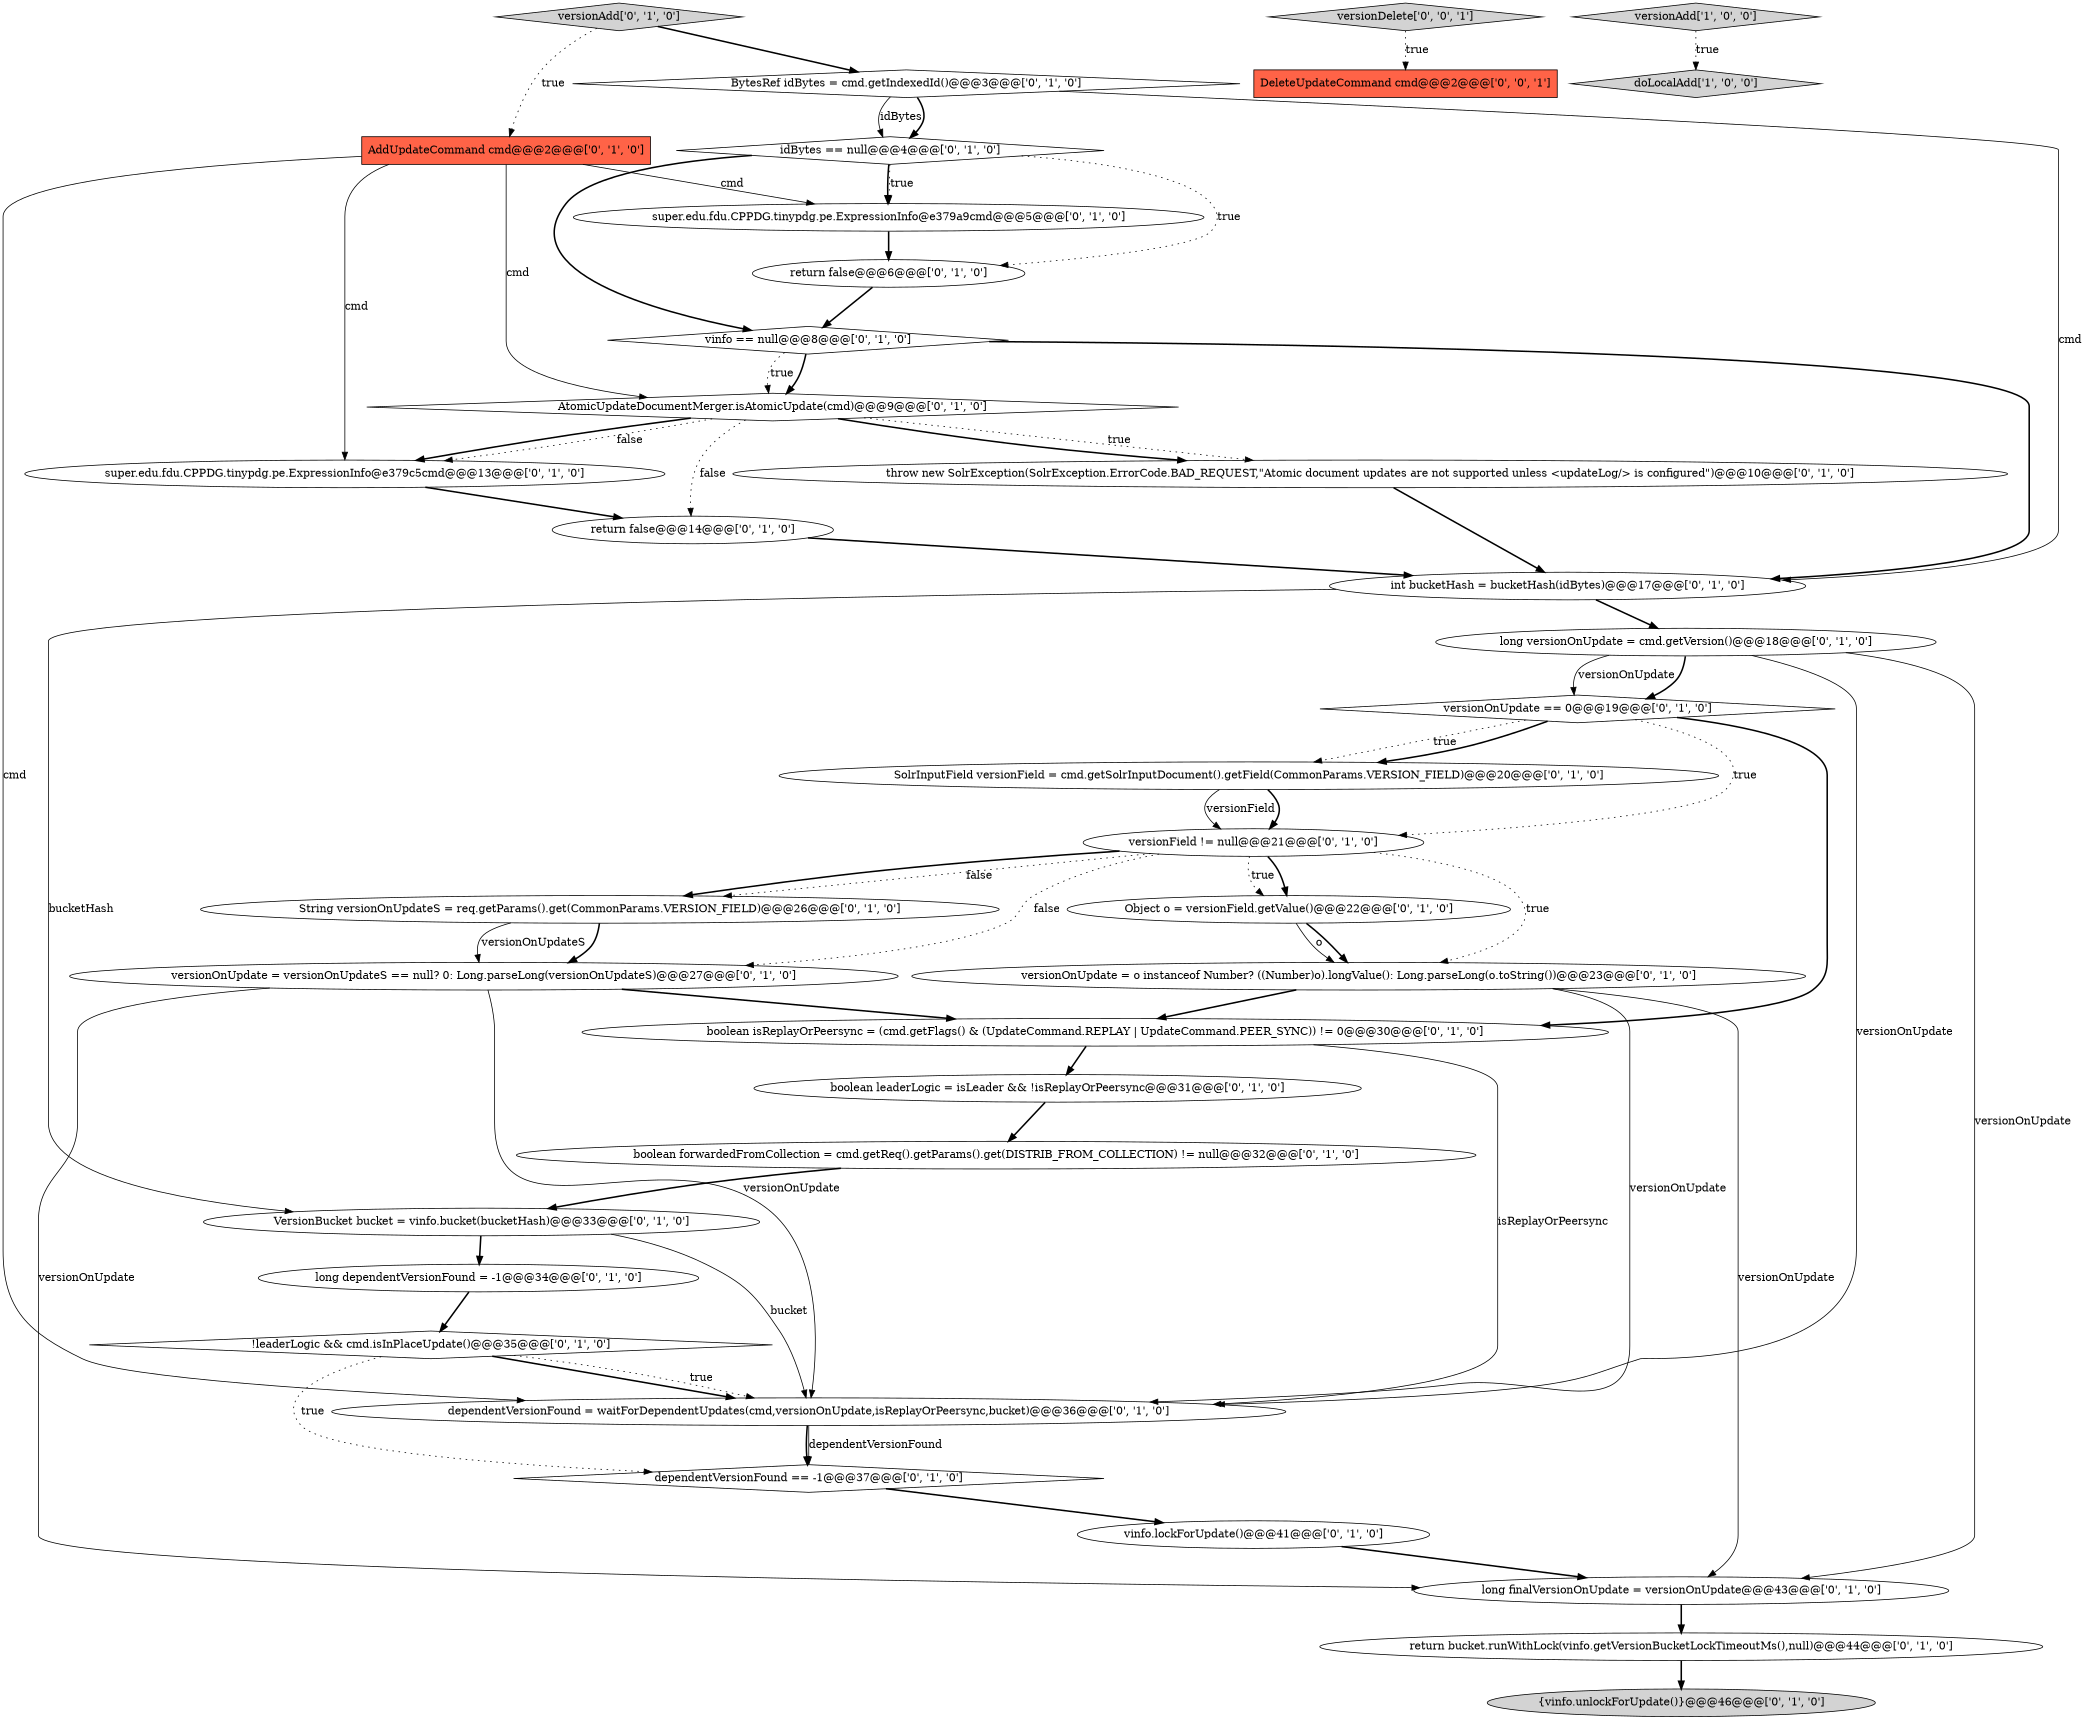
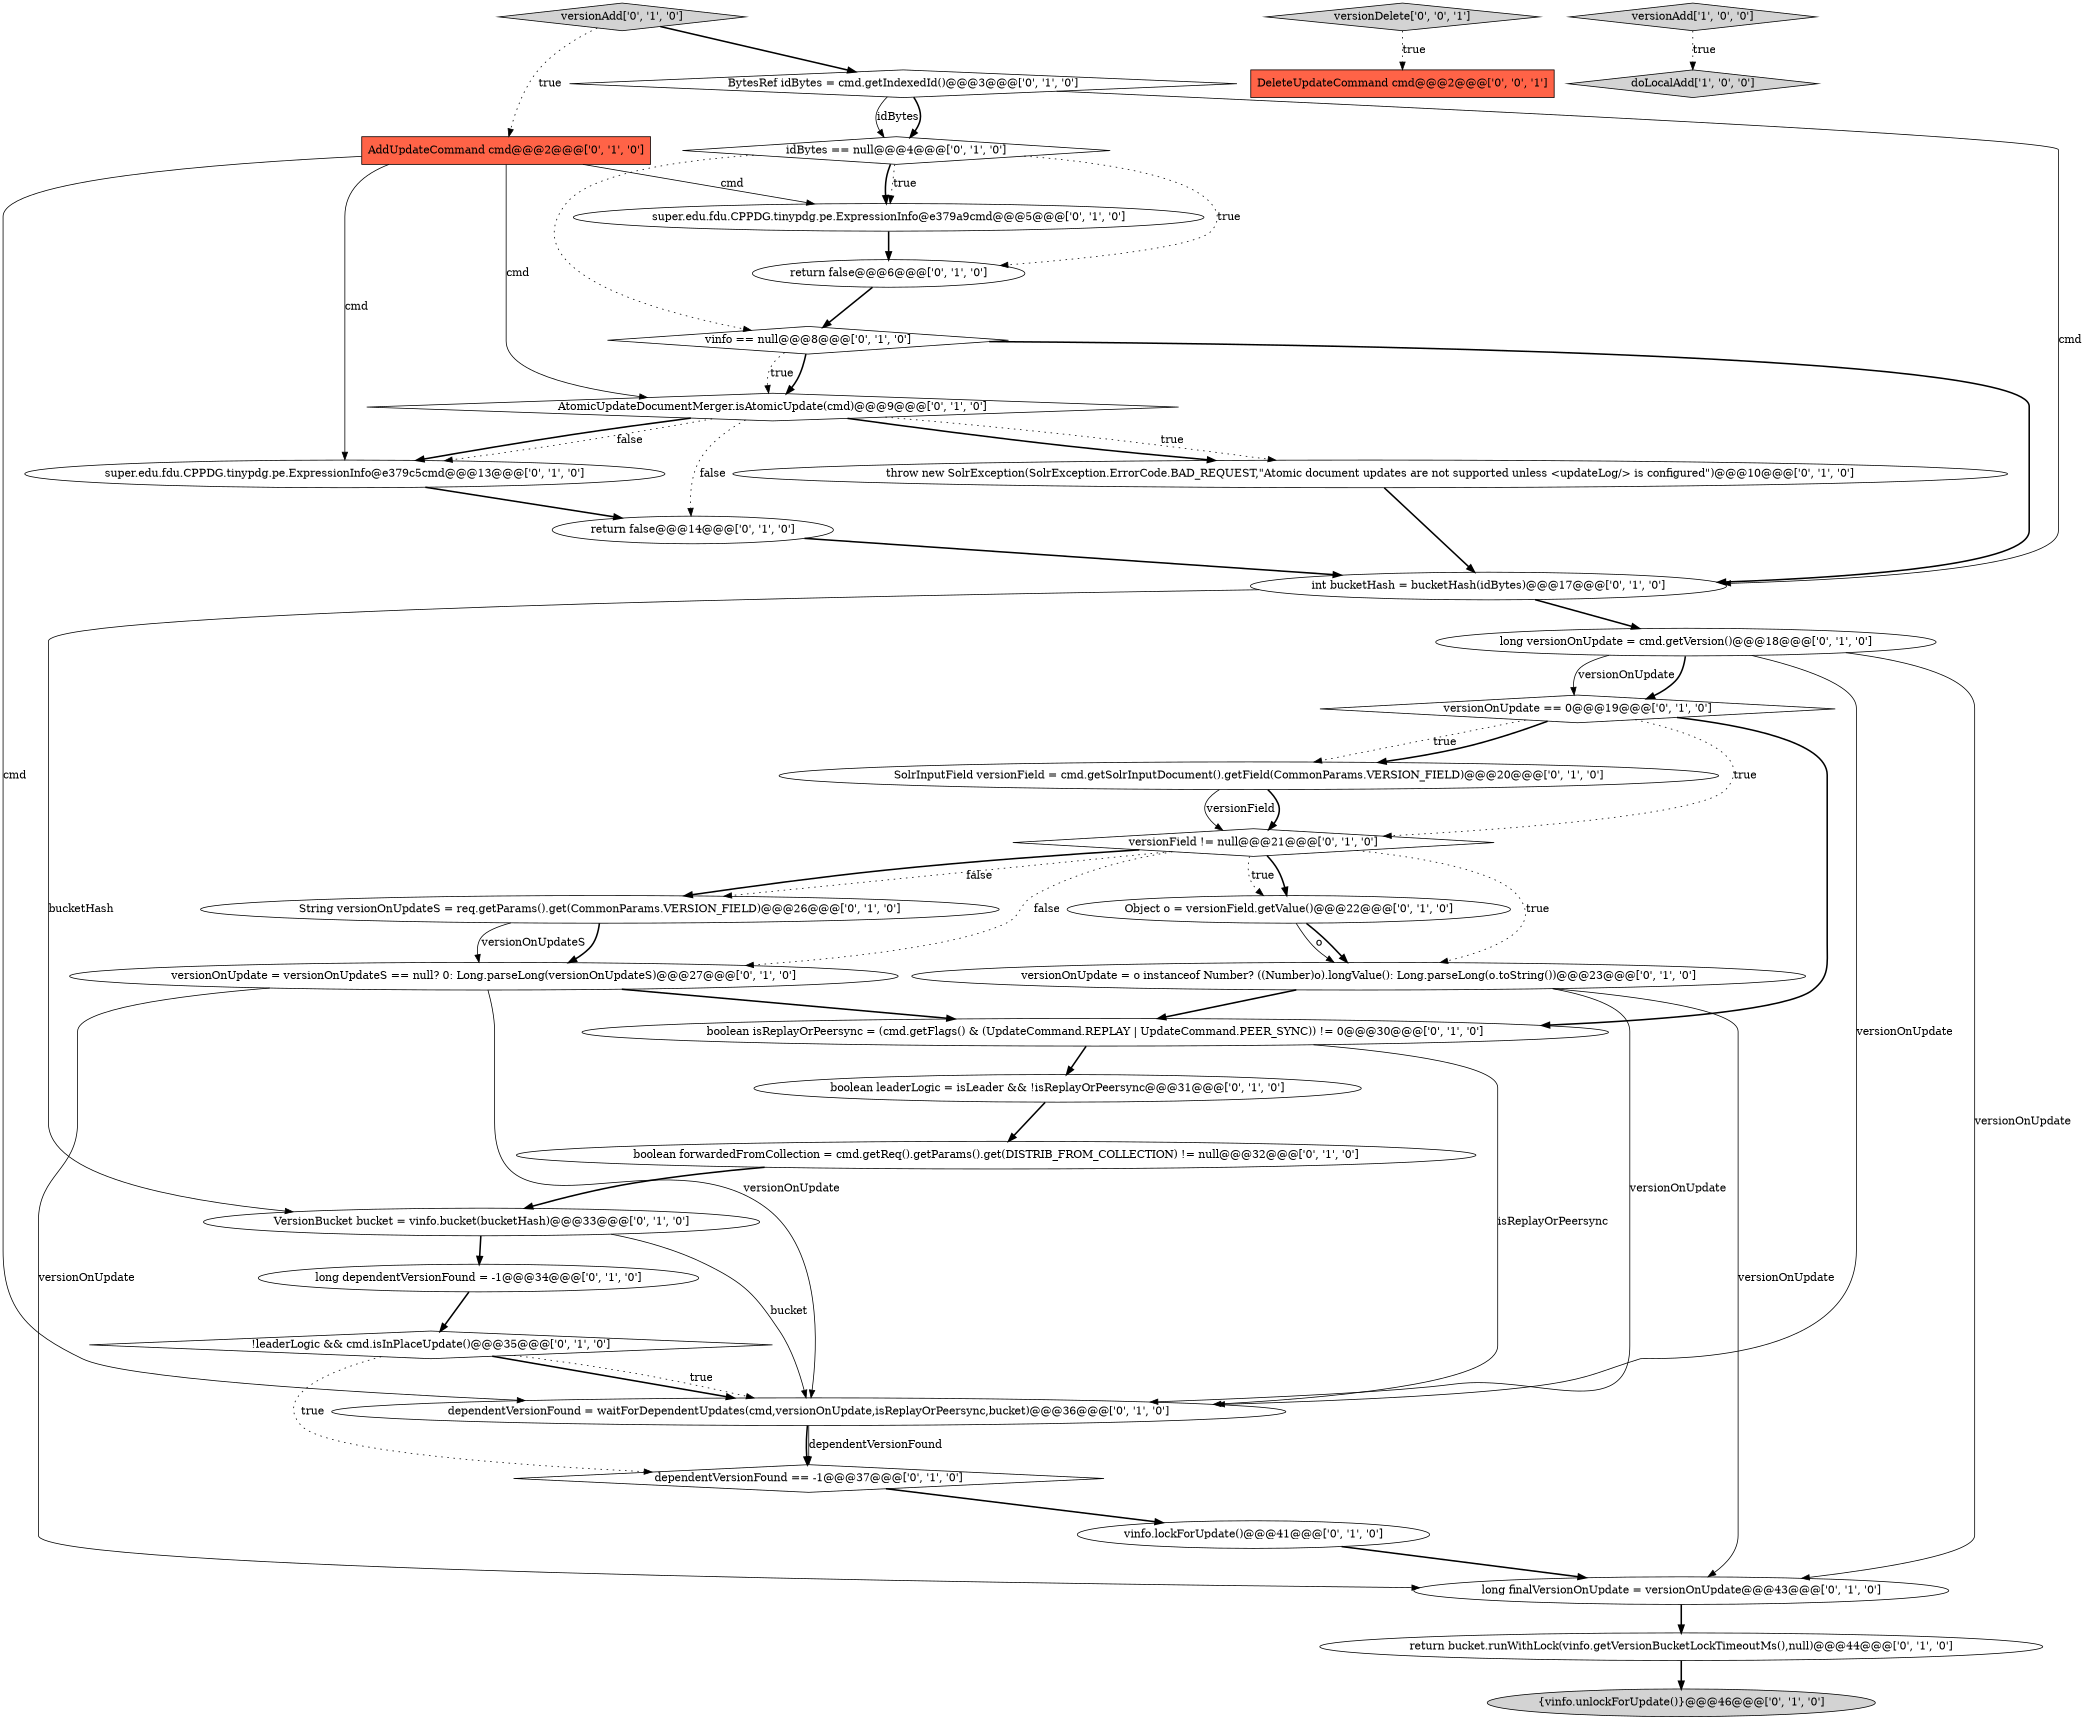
(555, 231) -> (555, 230)
(1253, 843) -> (1253, 843)
